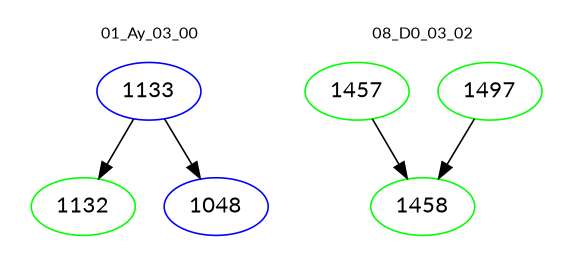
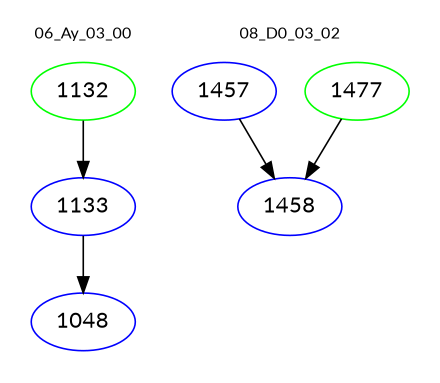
(150, 34) -> (83, 34)
(357, 91) -> (224, 91)
(490, 91) -> (357, 91)
(120, 142) -> (83, 141)
(423, 207) -> (290, 207)
